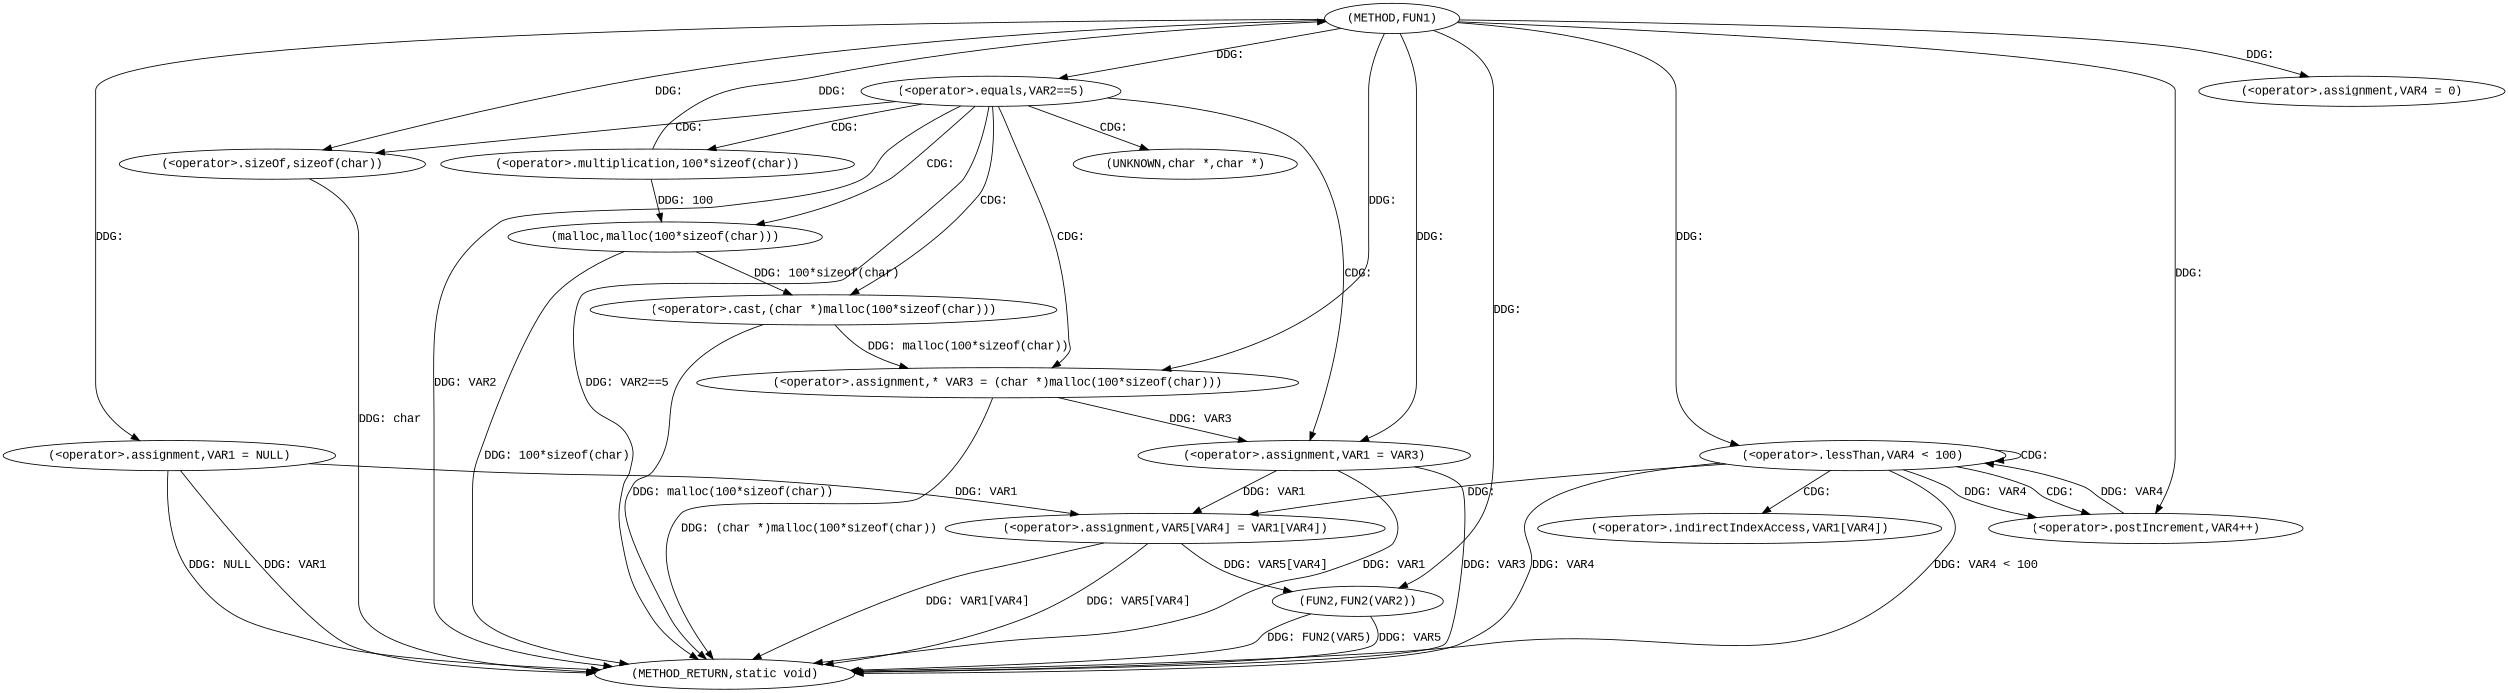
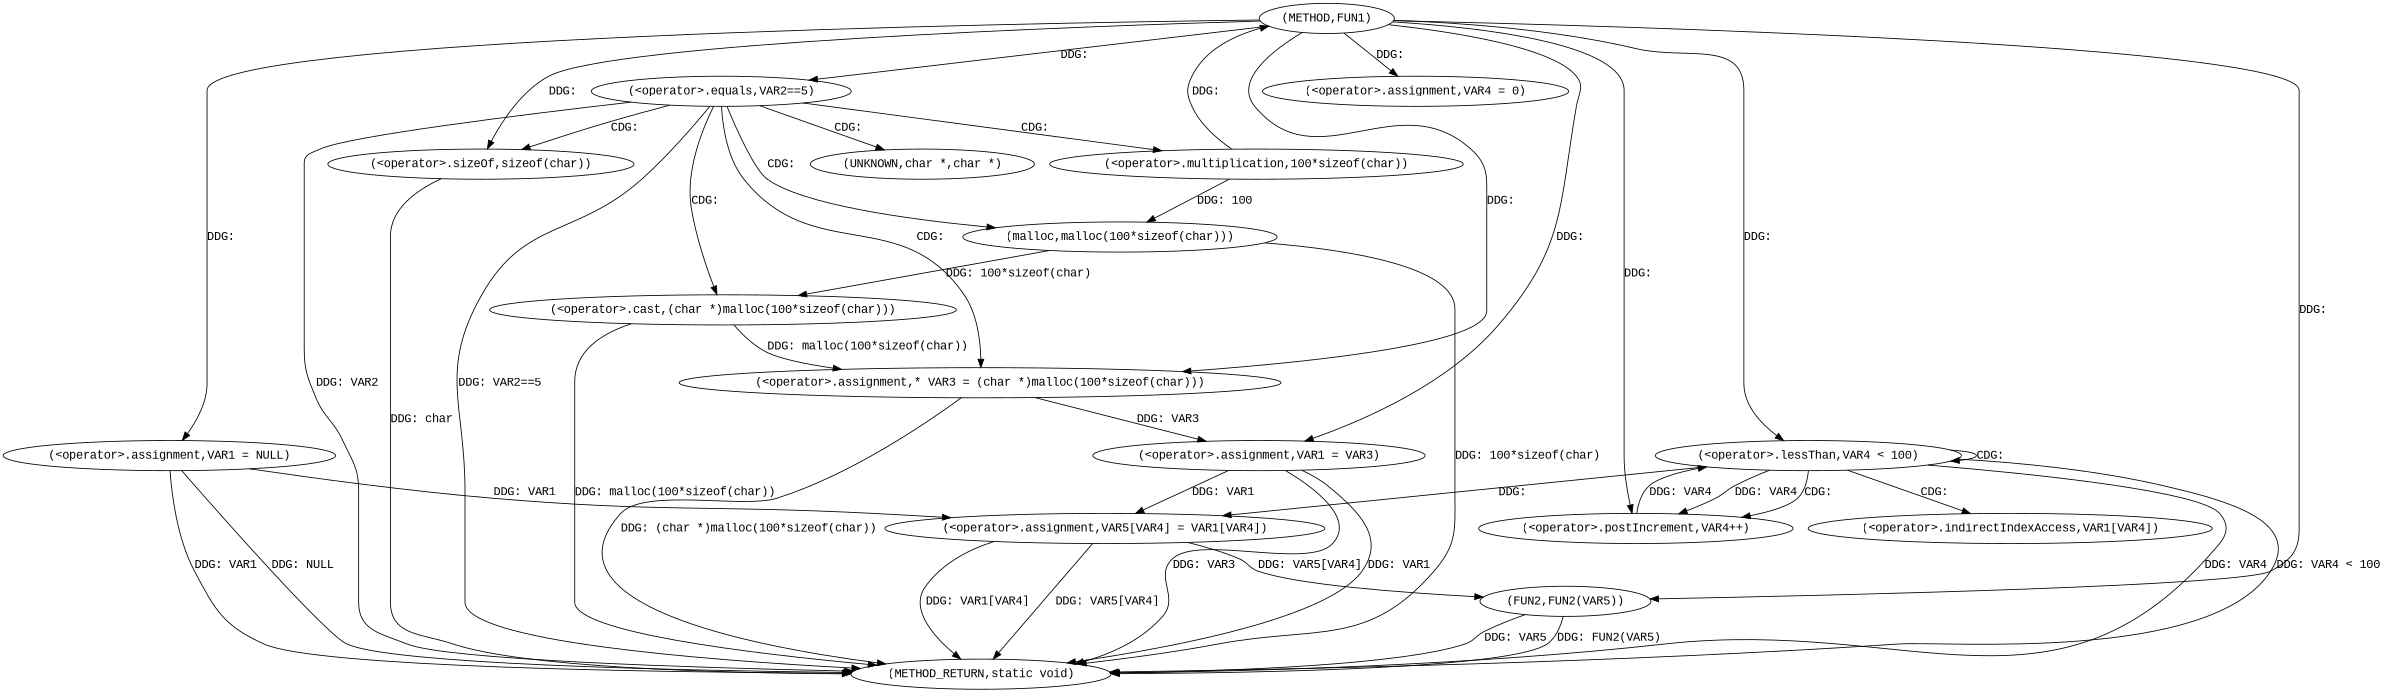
(1327, 187) -> none
(1358, 601) -> (1565, 601)
